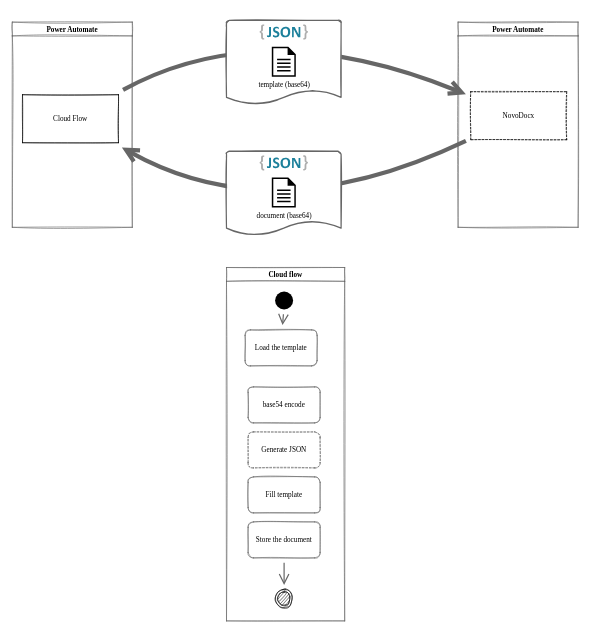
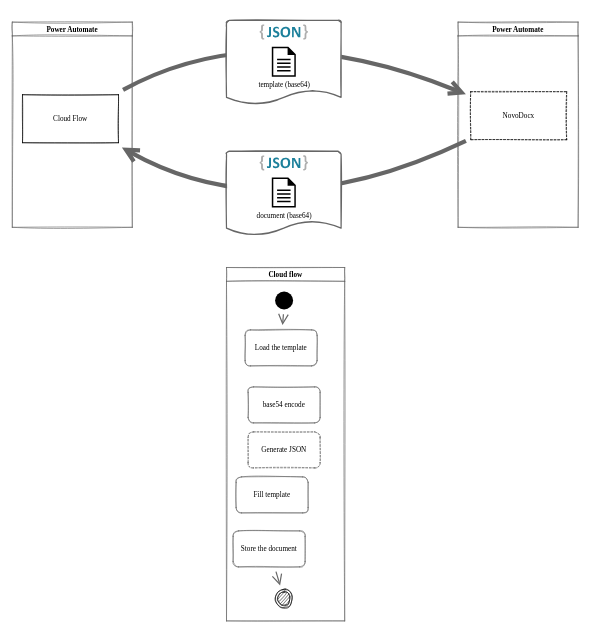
(284, 495) -> (272, 495)
(284, 540) -> (269, 549)
